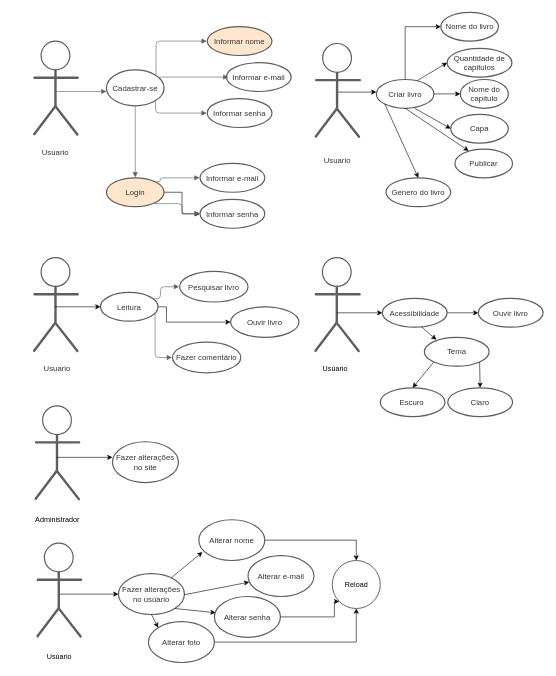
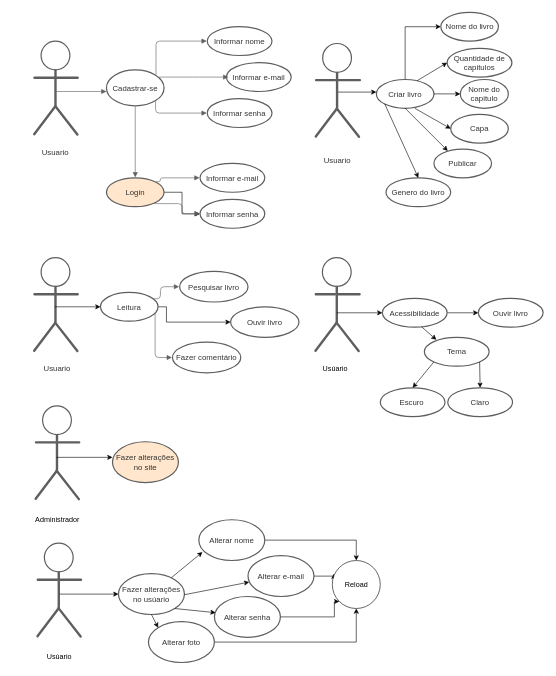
(240, 41) -> (240, 41)
(484, 164) -> (463, 164)
(146, 462) -> (146, 462)
none -> (332, 576)
